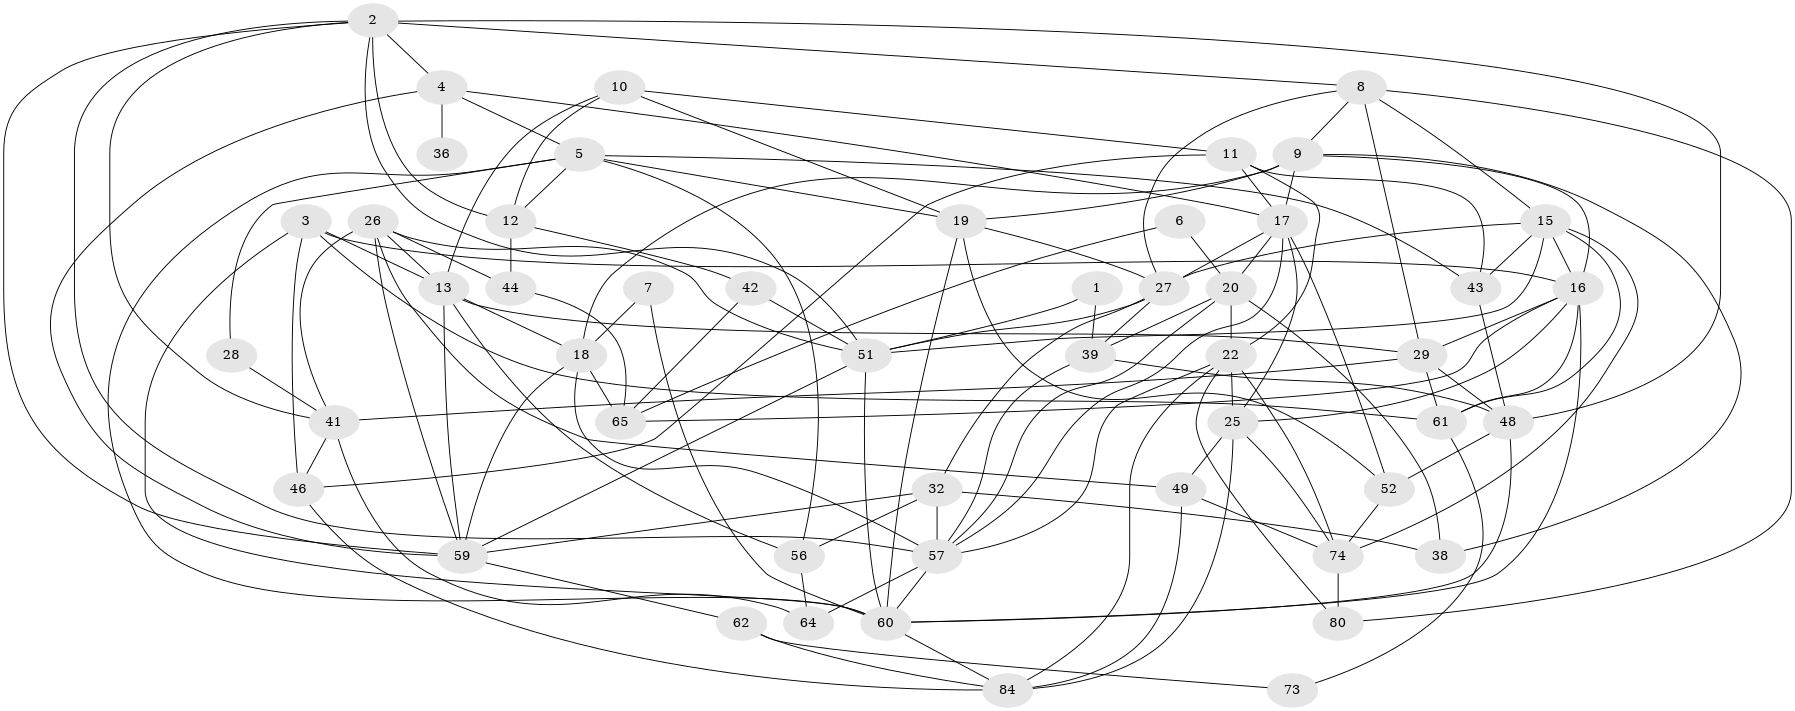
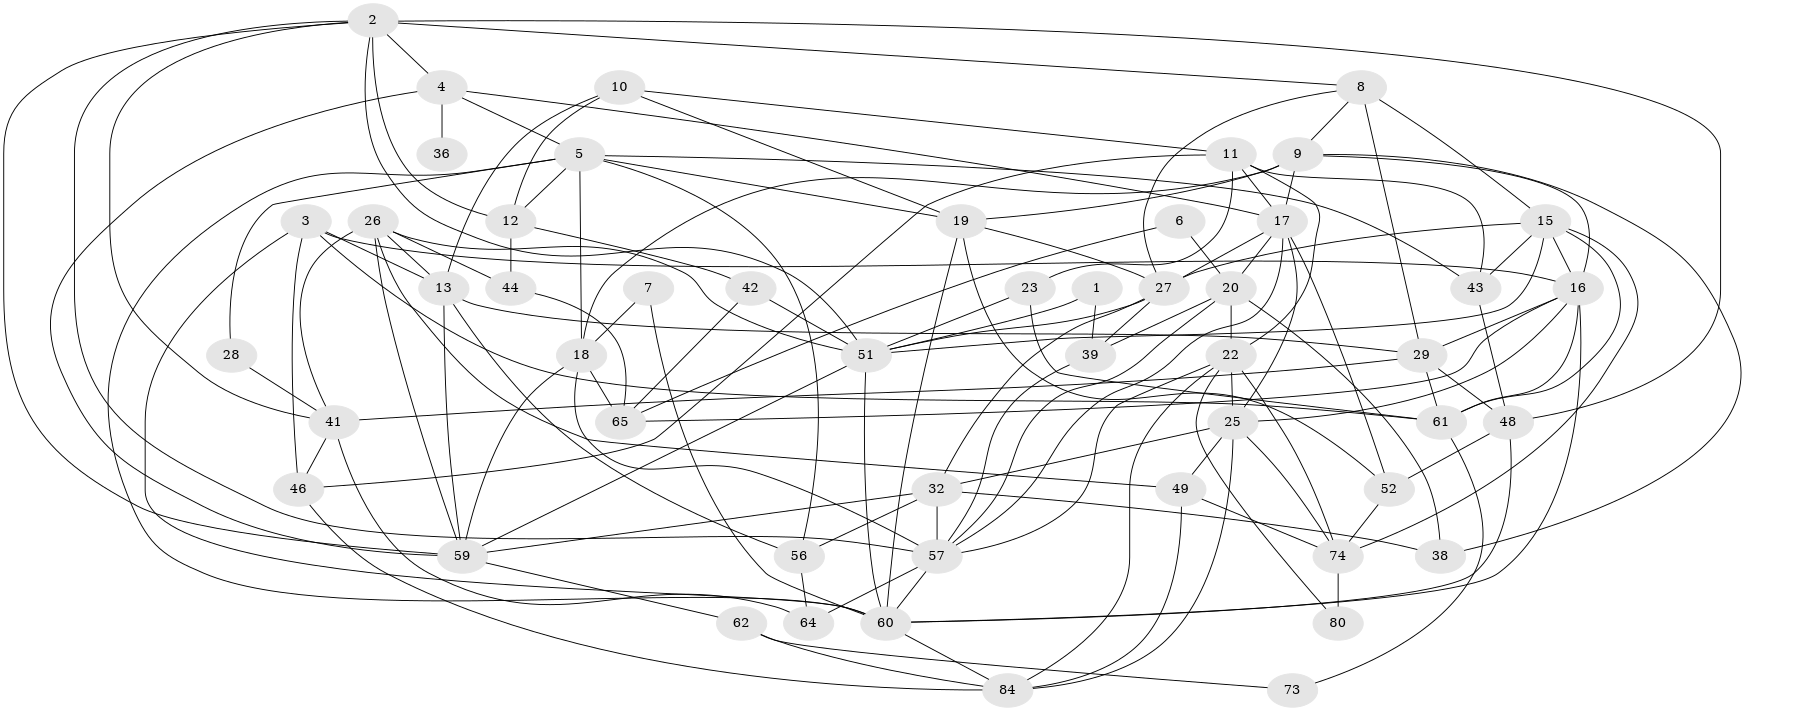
none -> (1030, 288)
(513, 322) -> (581, 272)
(1791, 367) -> none
(1303, 381) -> none
none -> (1085, 456)
